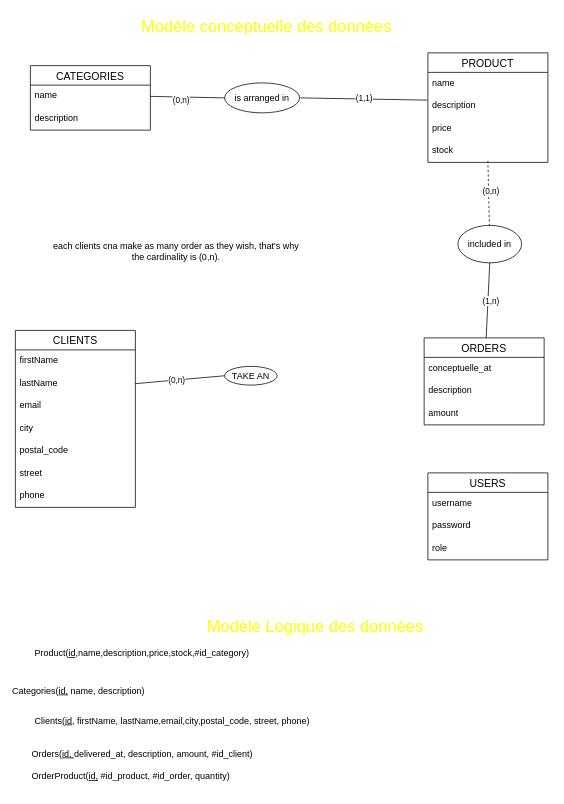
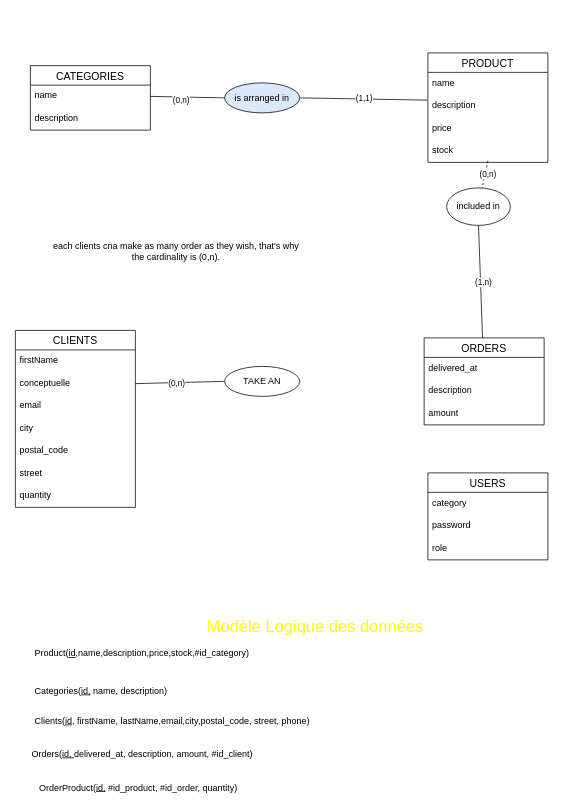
(267, 27) -> none
(262, 98) -> (262, 98)
(490, 244) -> (479, 207)
(464, 368) -> (457, 368)
(251, 376) -> (262, 381)
(39, 383) -> (48, 383)
(32, 496) -> (39, 496)
(453, 503) -> (453, 503)
(153, 691) -> (176, 691)
(173, 777) -> (180, 788)
